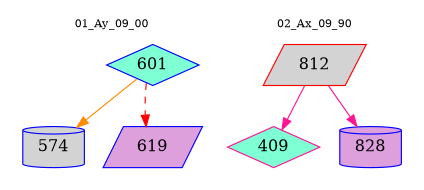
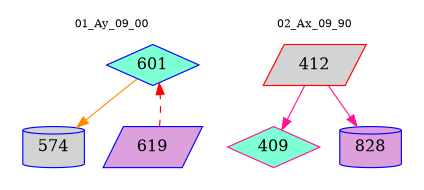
(315, 65) -> (315, 65)
(145, 99) -> (160, 111)
